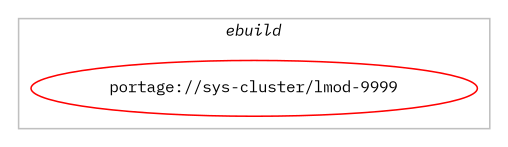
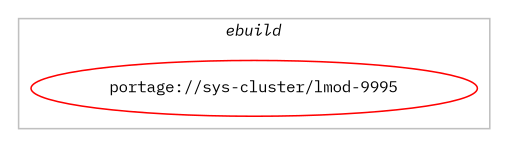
(254, 88) -> (254, 88)
